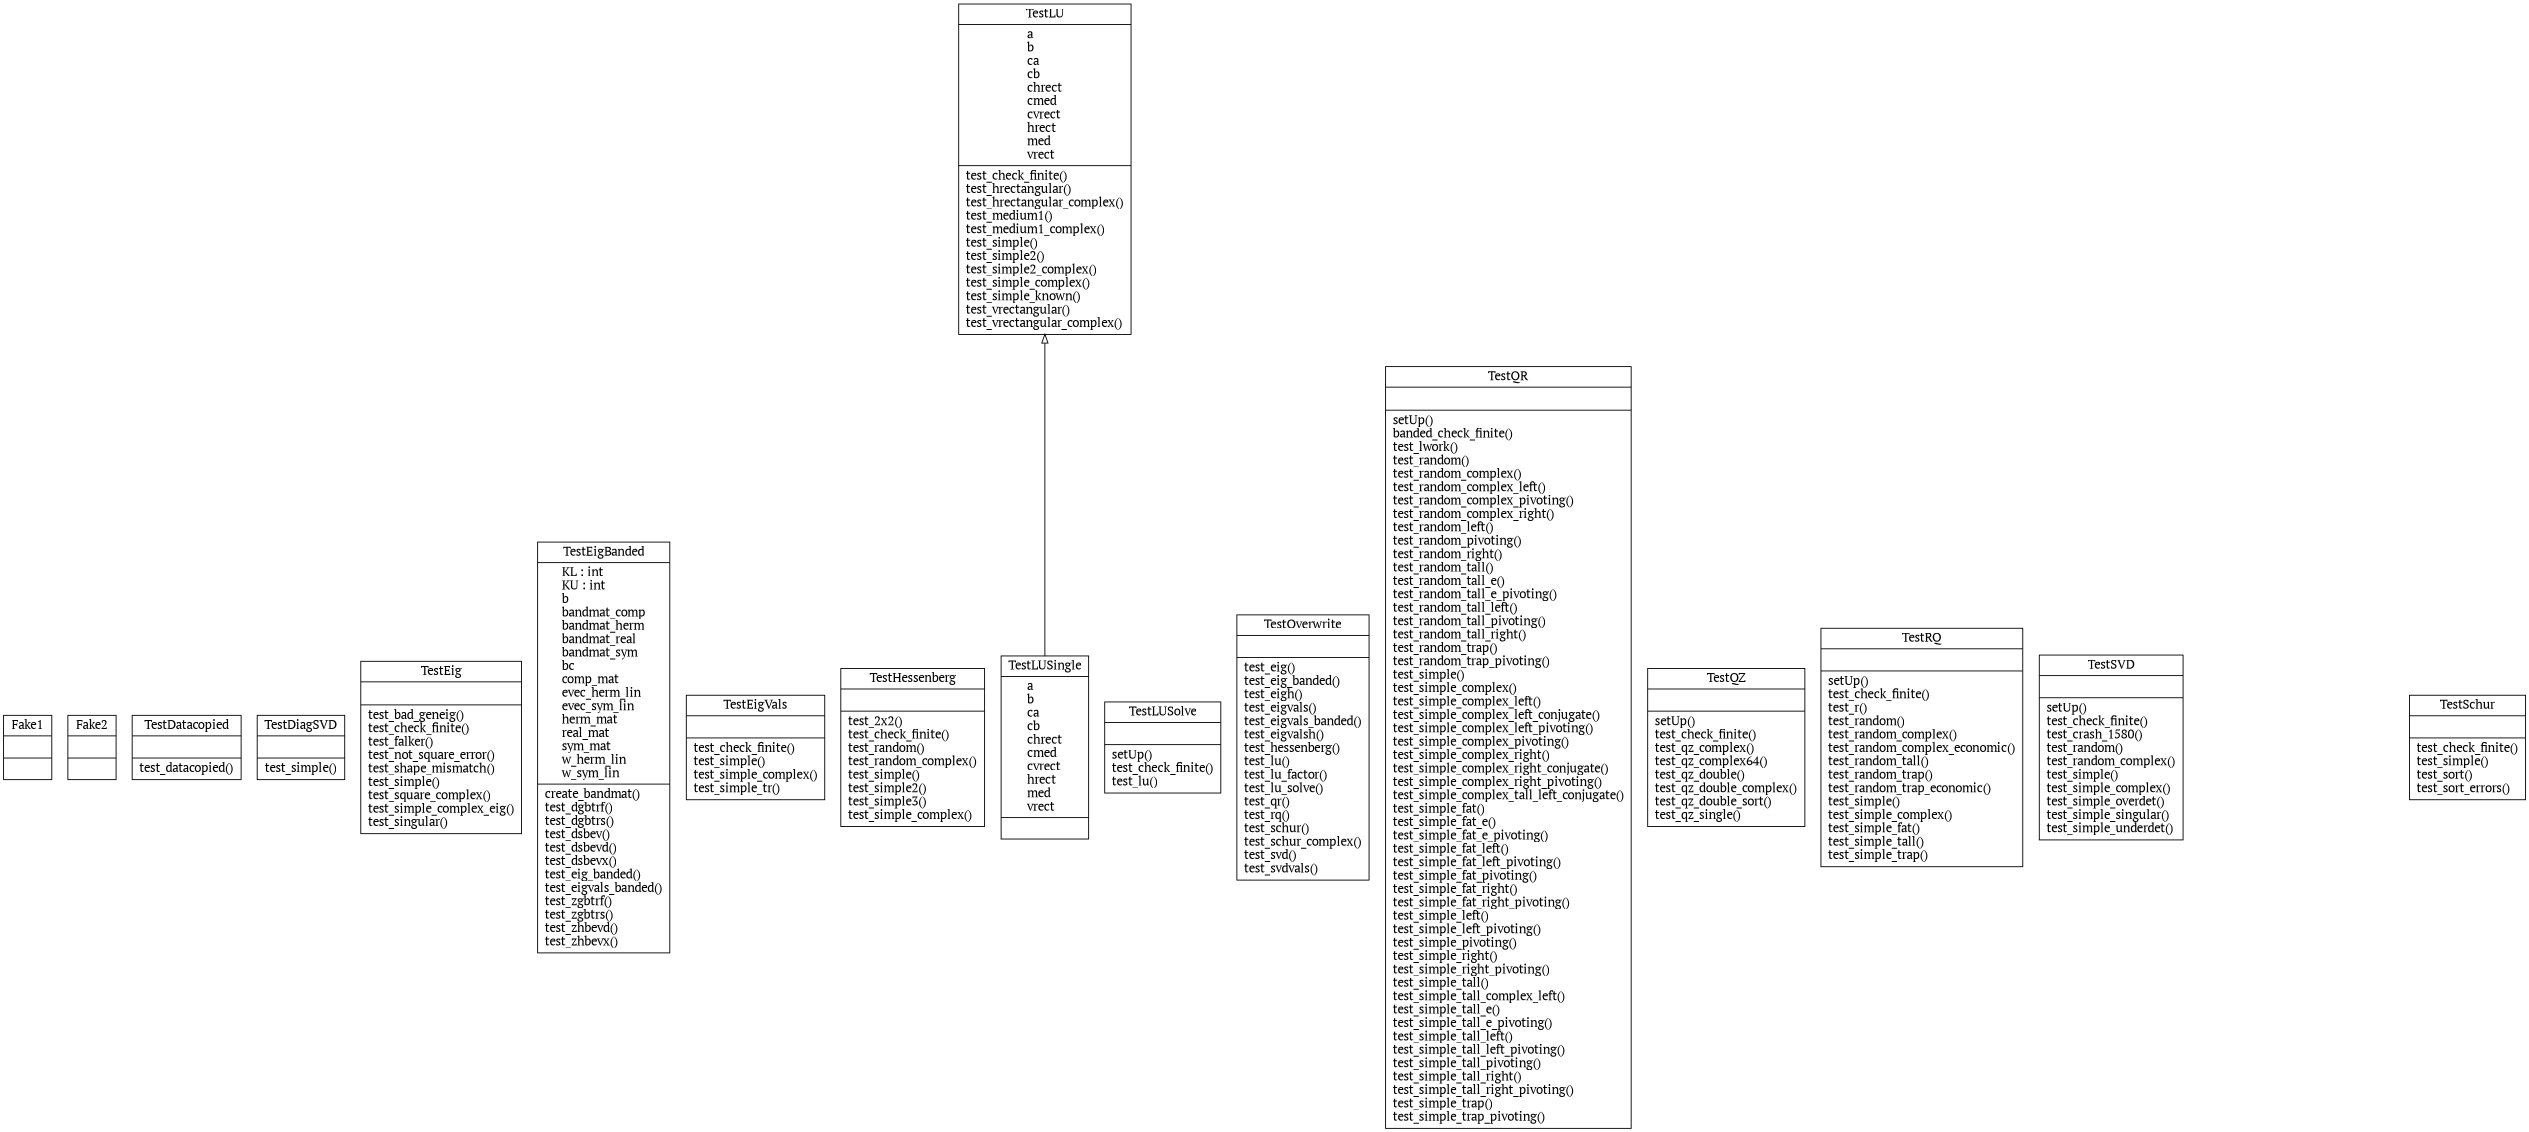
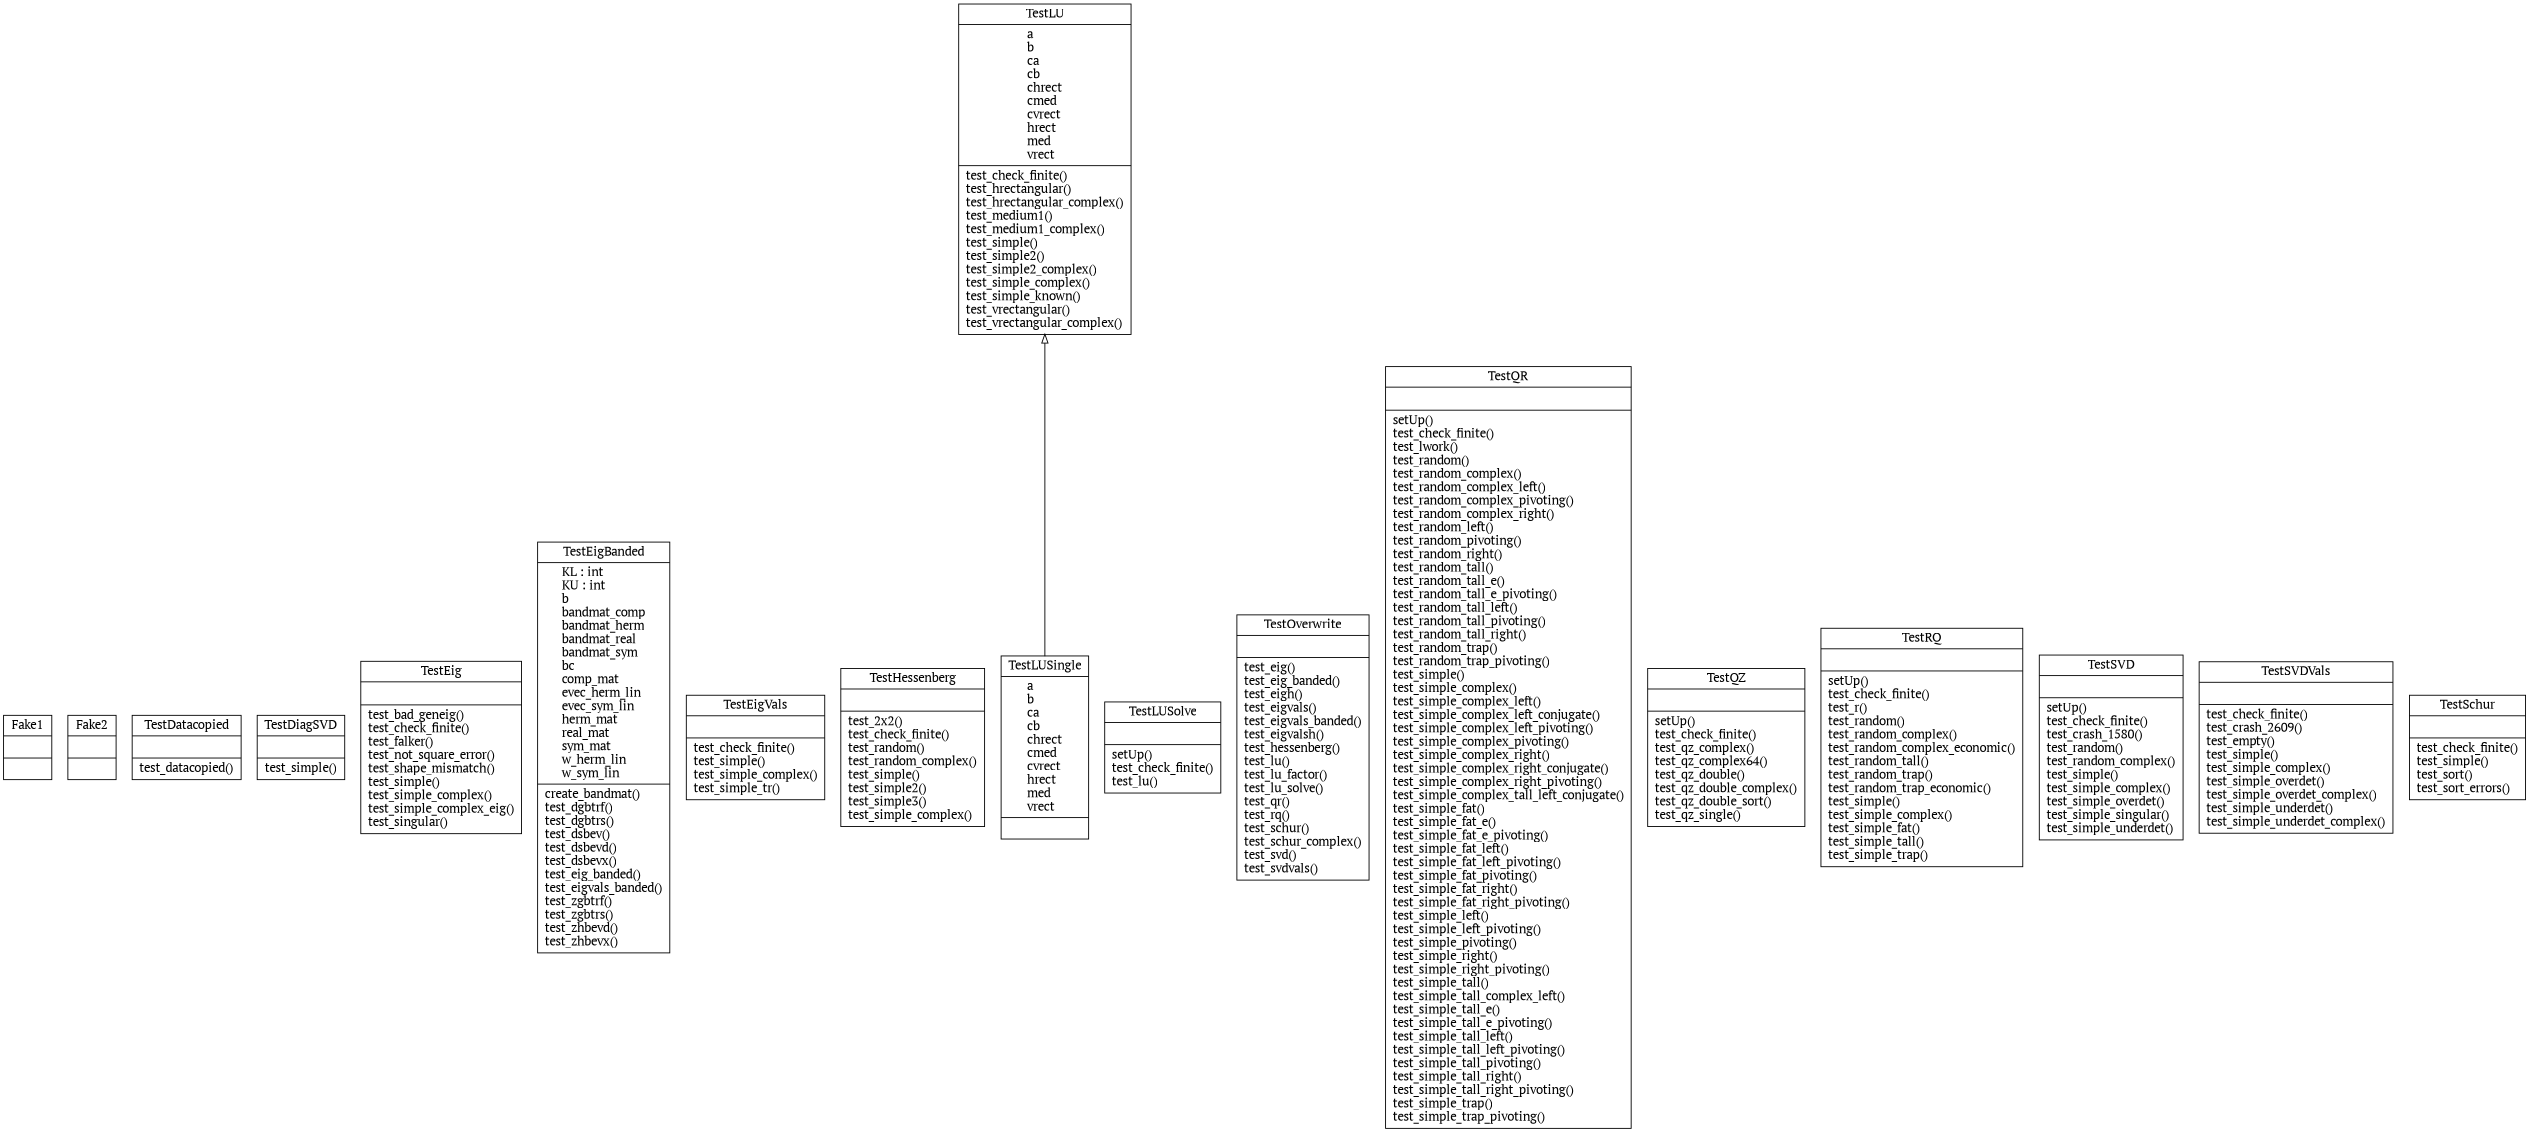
(1453, 434) -> (1444, 434)
none -> (2296, 747)
(430, 796) -> (430, 796)
